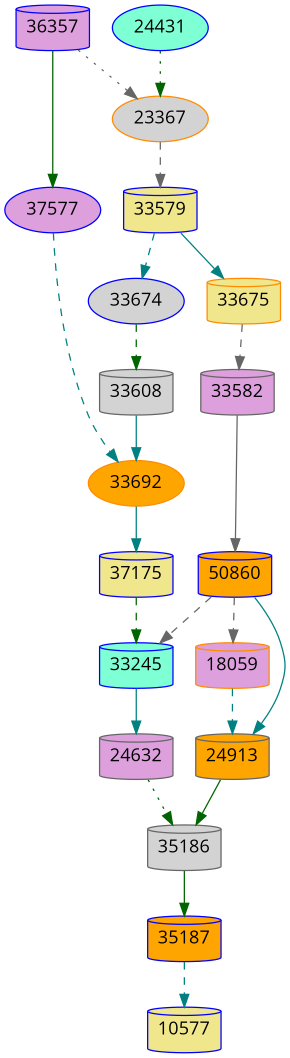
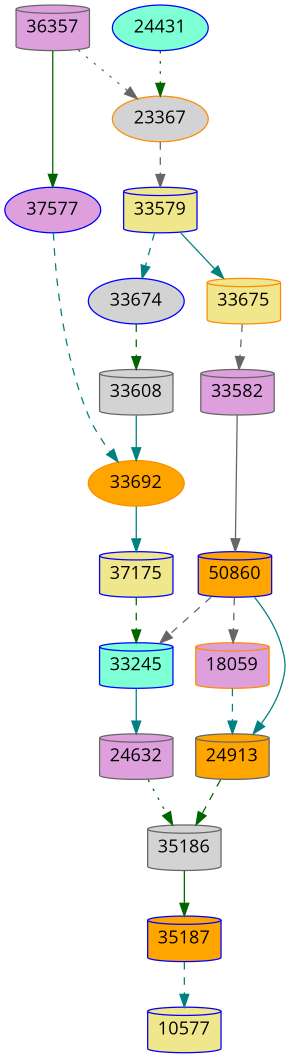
(53, 28) -> (53, 28)
(211, 797) -> (211, 797)
